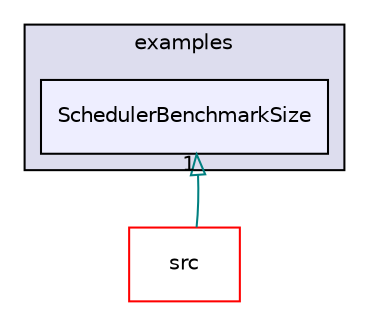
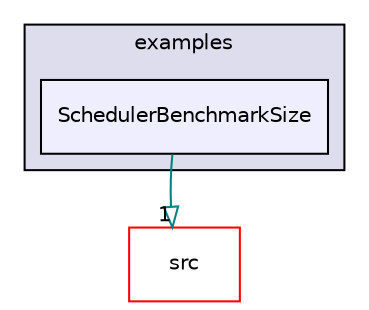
(198, 201) -> (171, 183)
